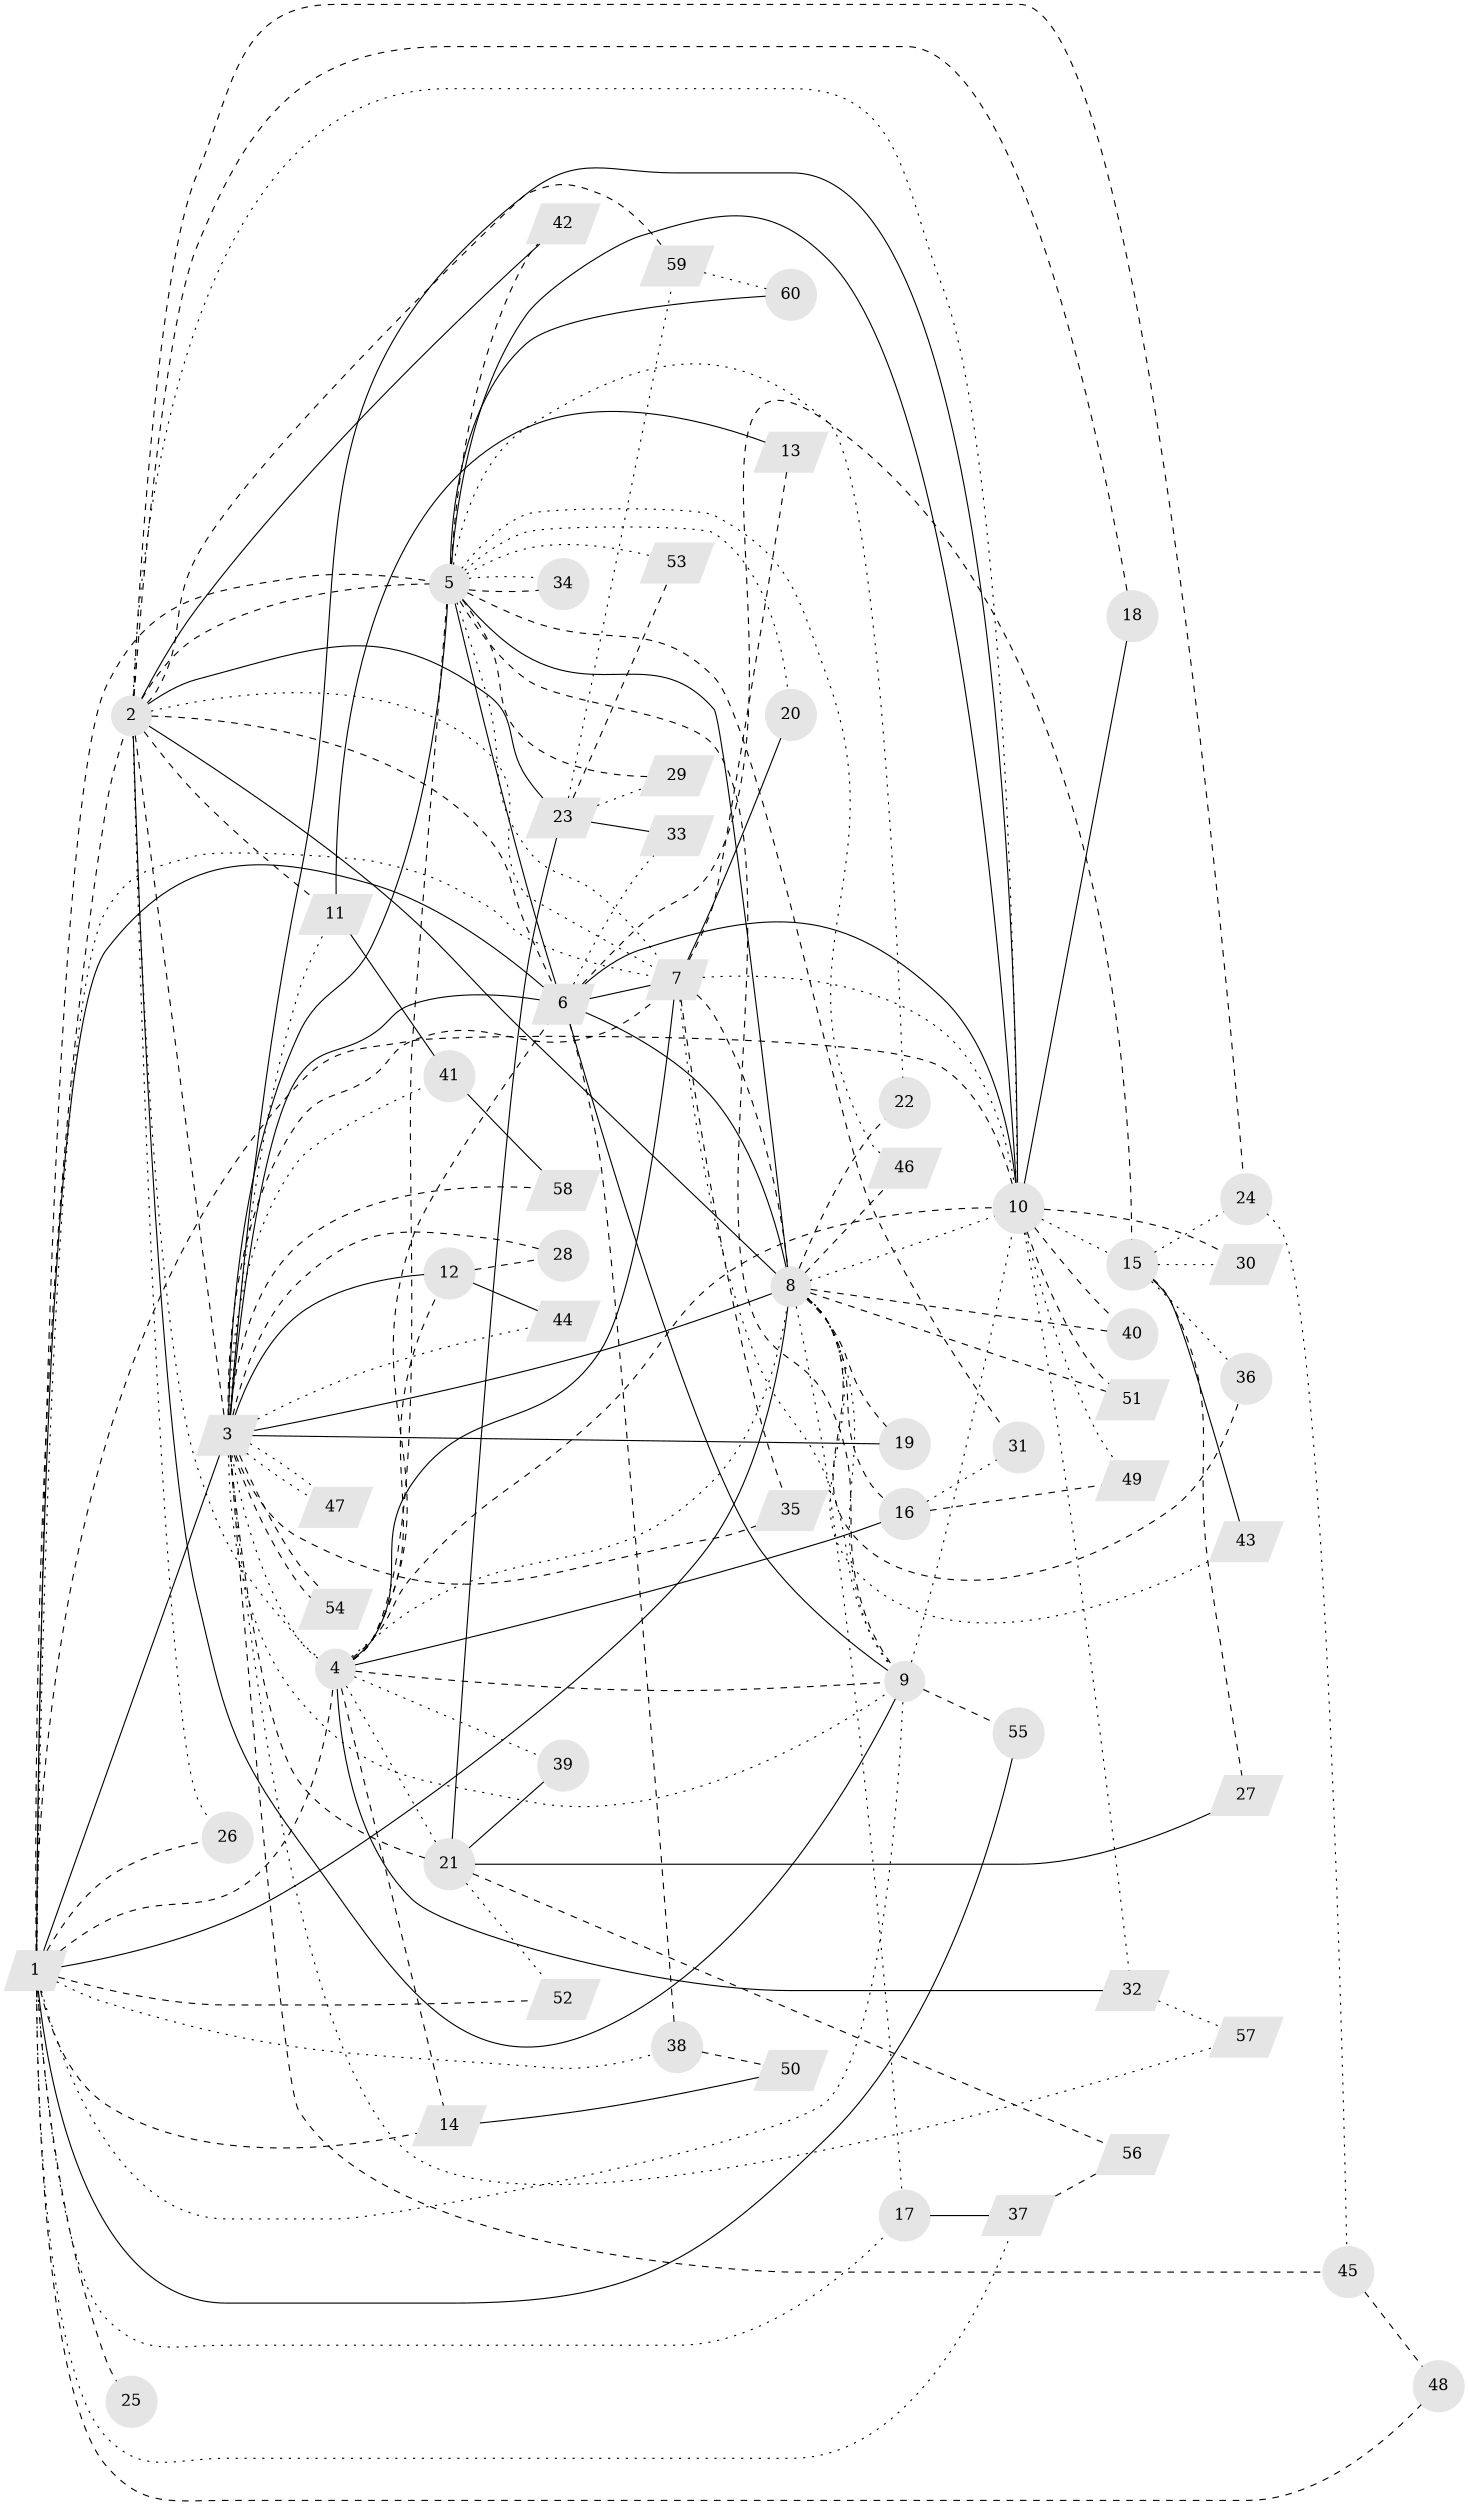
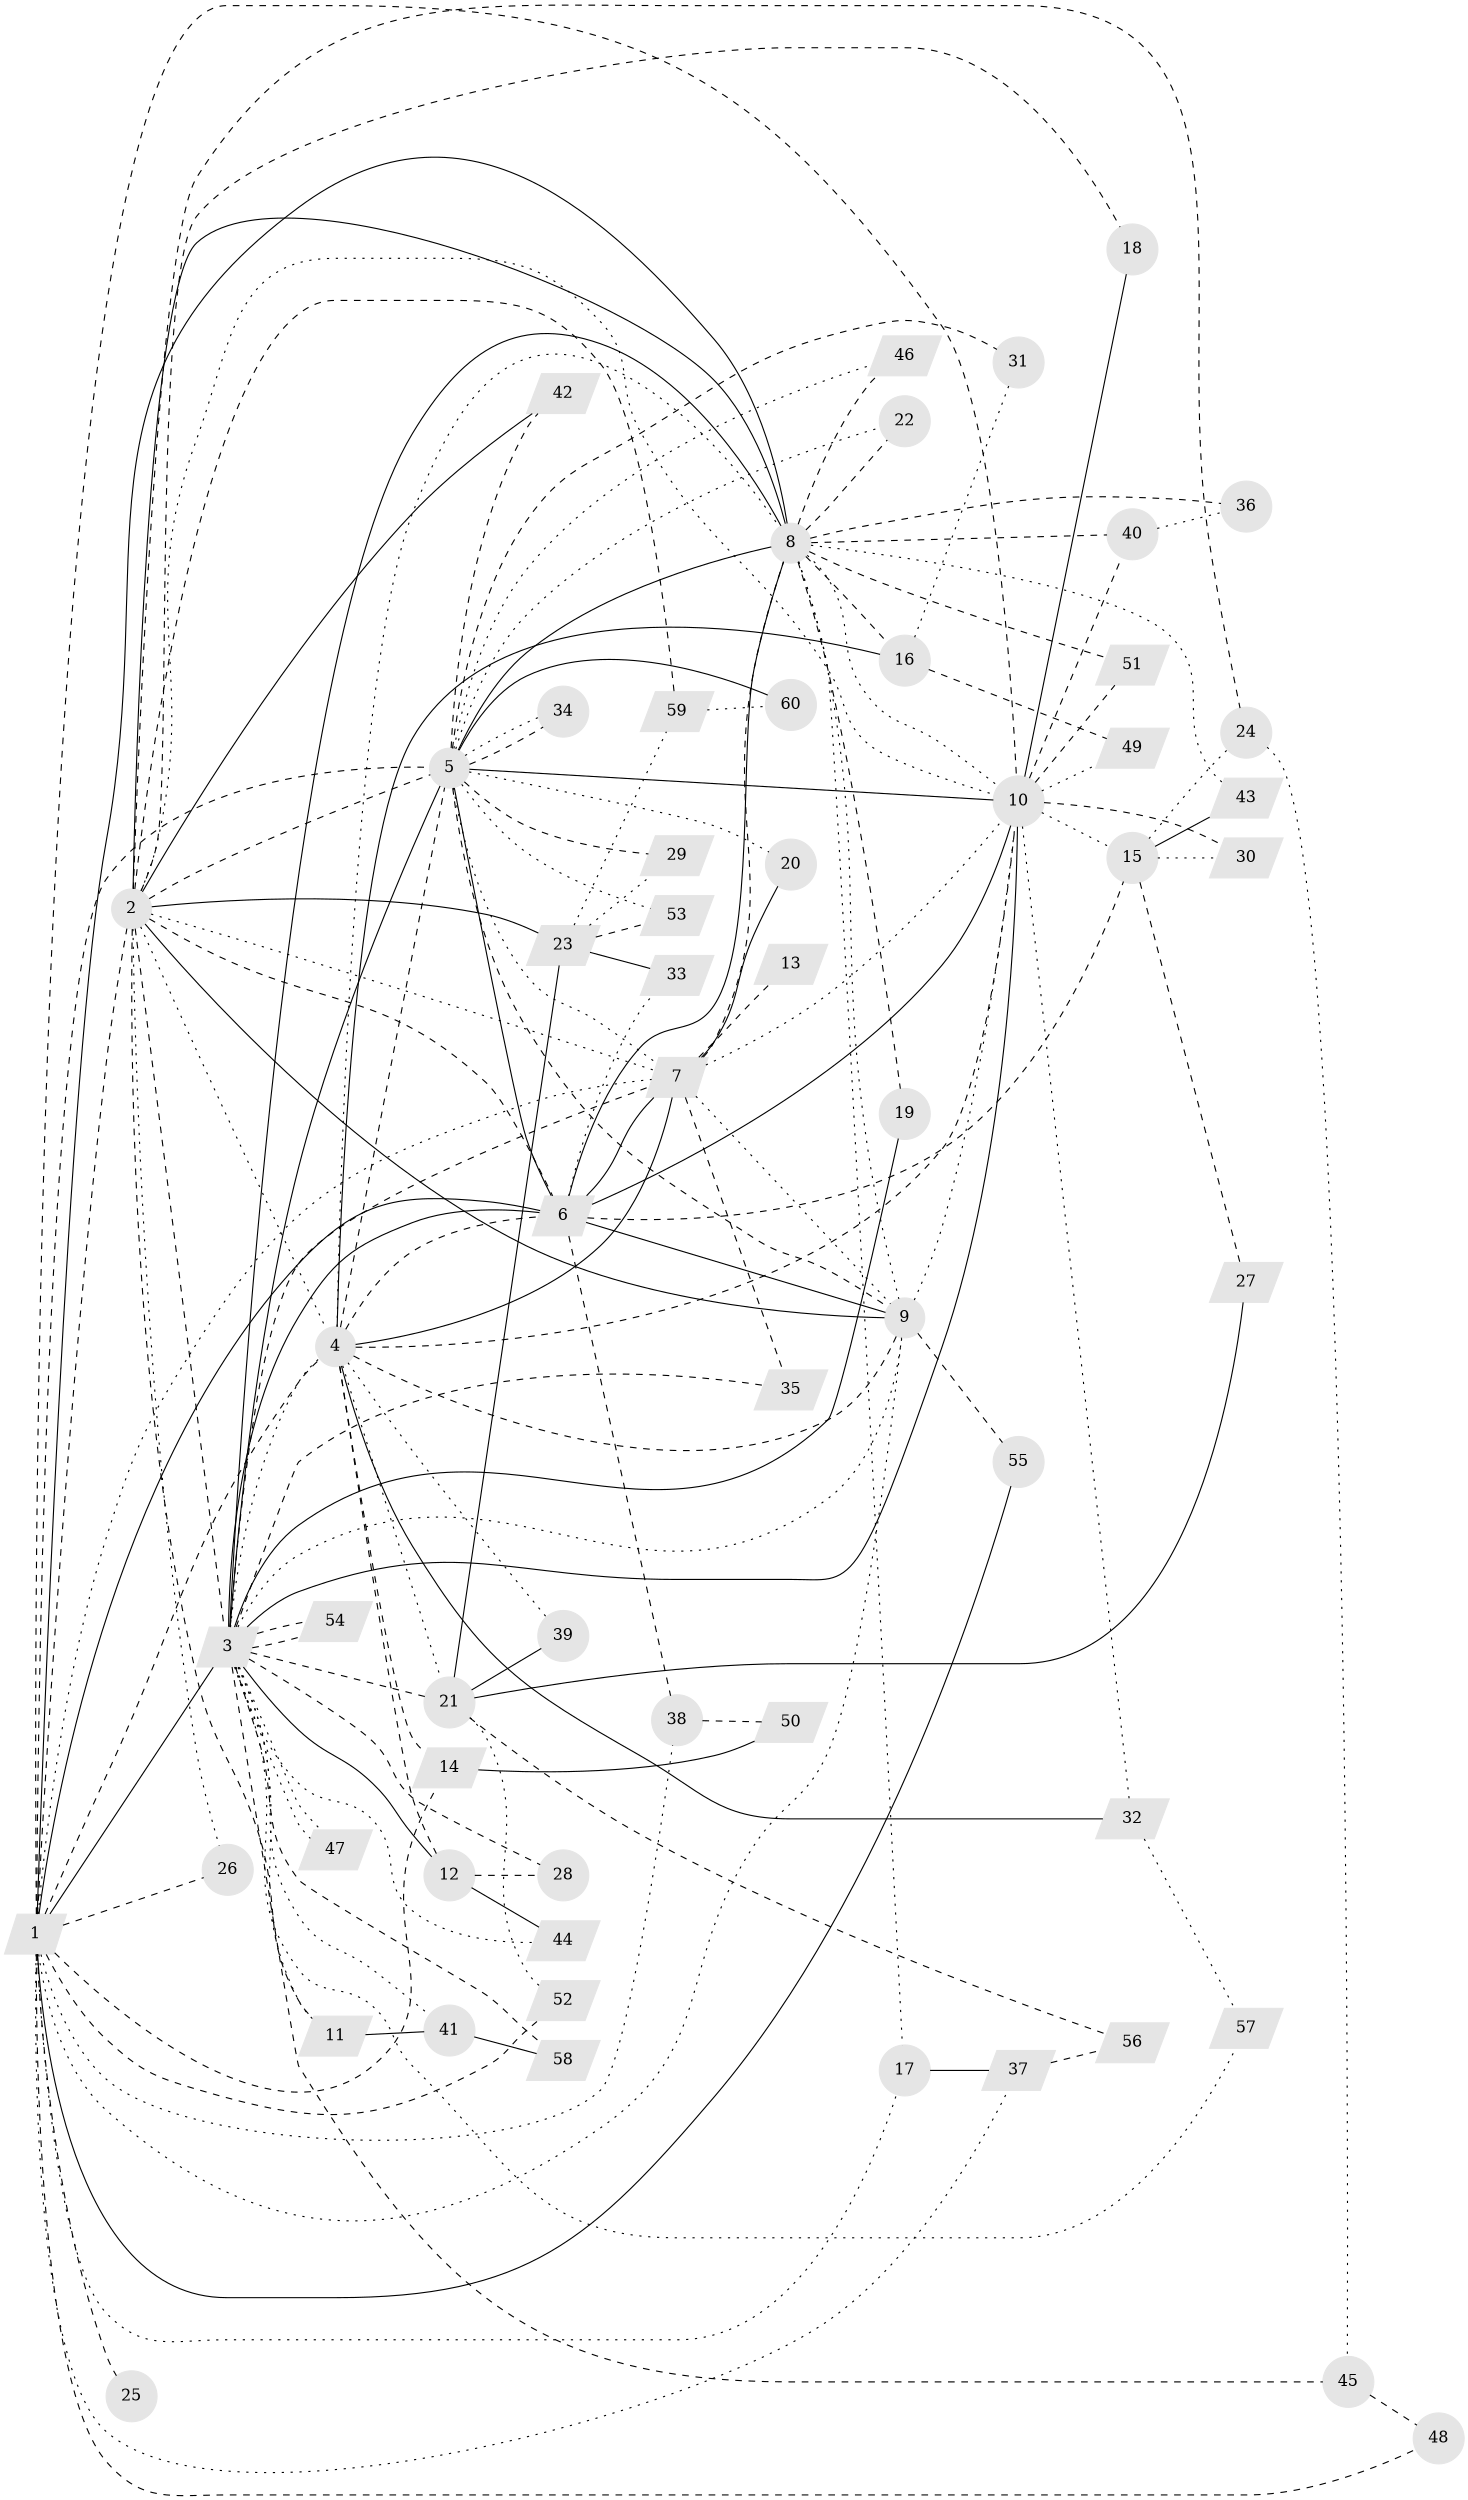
(421, 521) -> none
(1191, 1321) -> (1189, 520)
